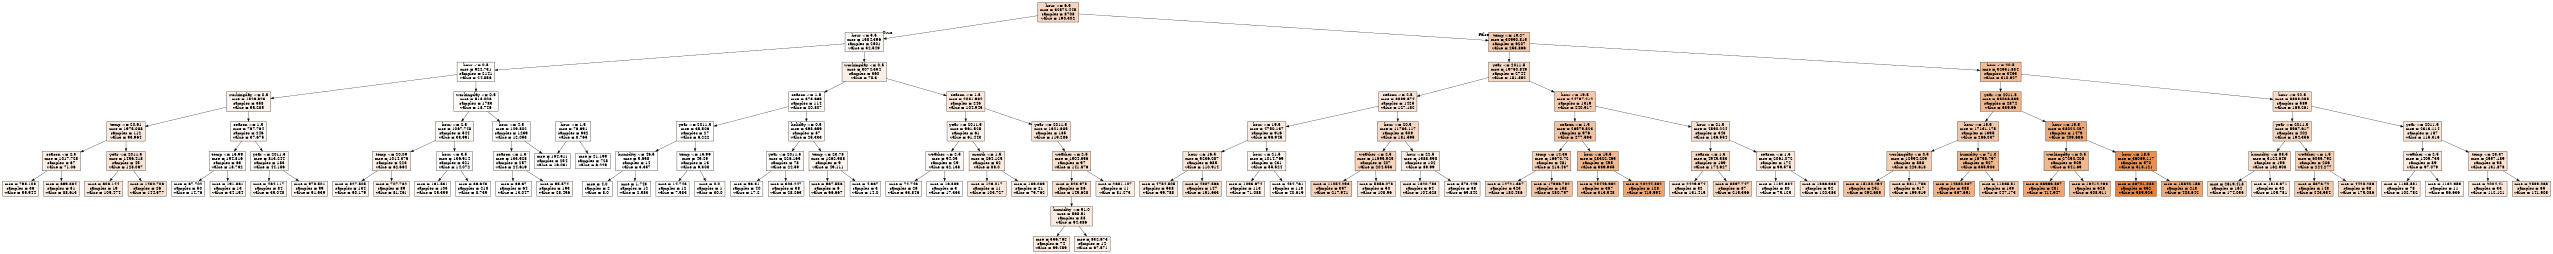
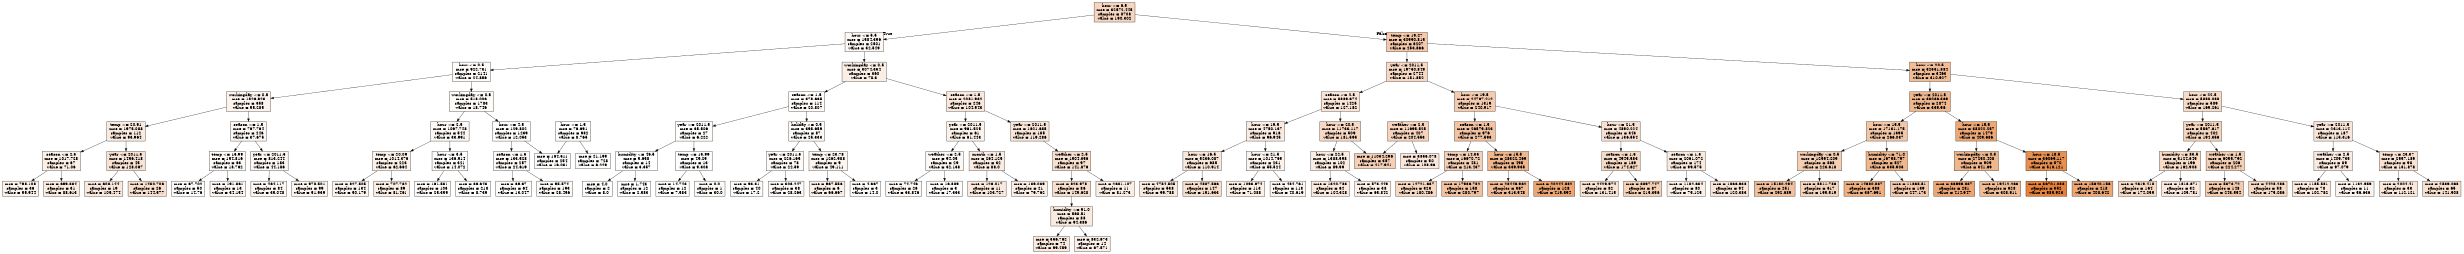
(1388, 145) -> (1358, 146)
